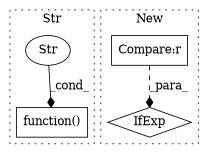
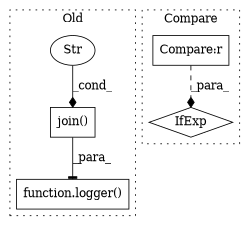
(52, 19) -> (73, 19)
(150, 19) -> (191, 19)
(52, 122) -> (73, 122)
none -> (73, 194)
